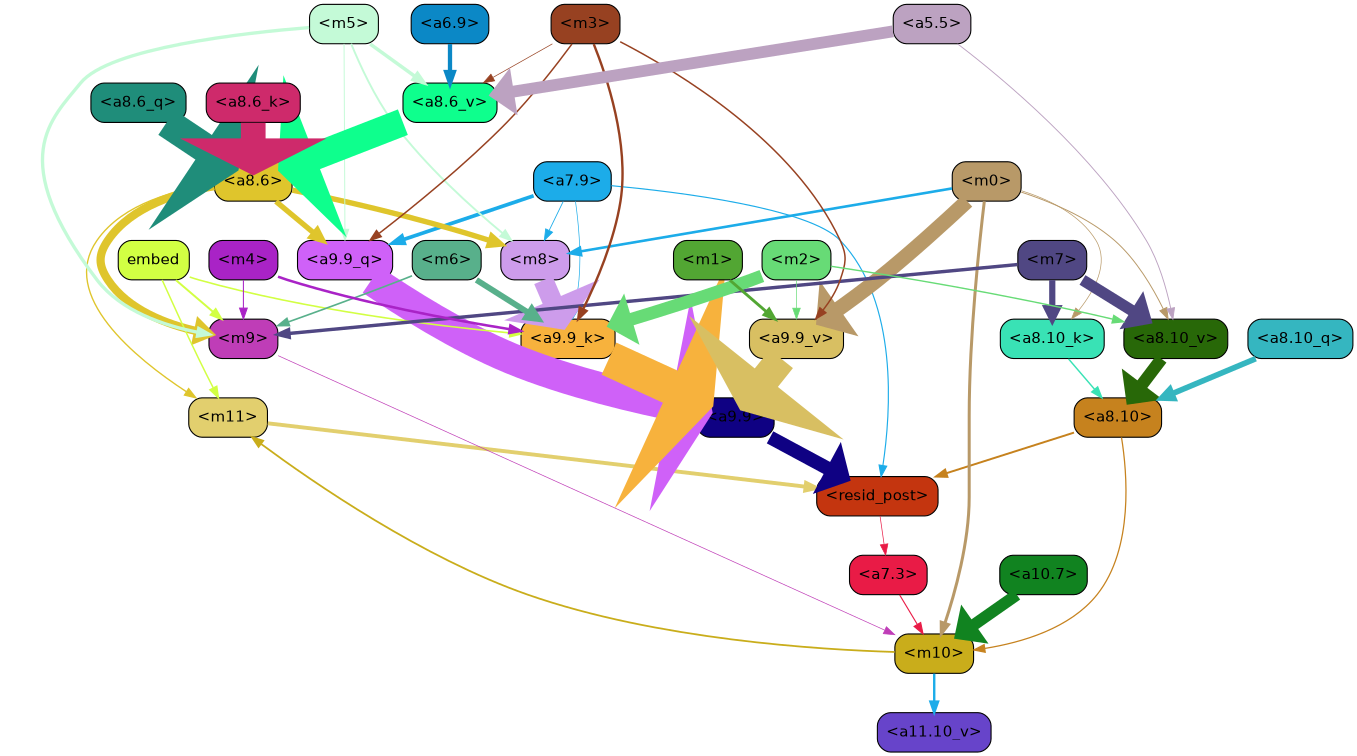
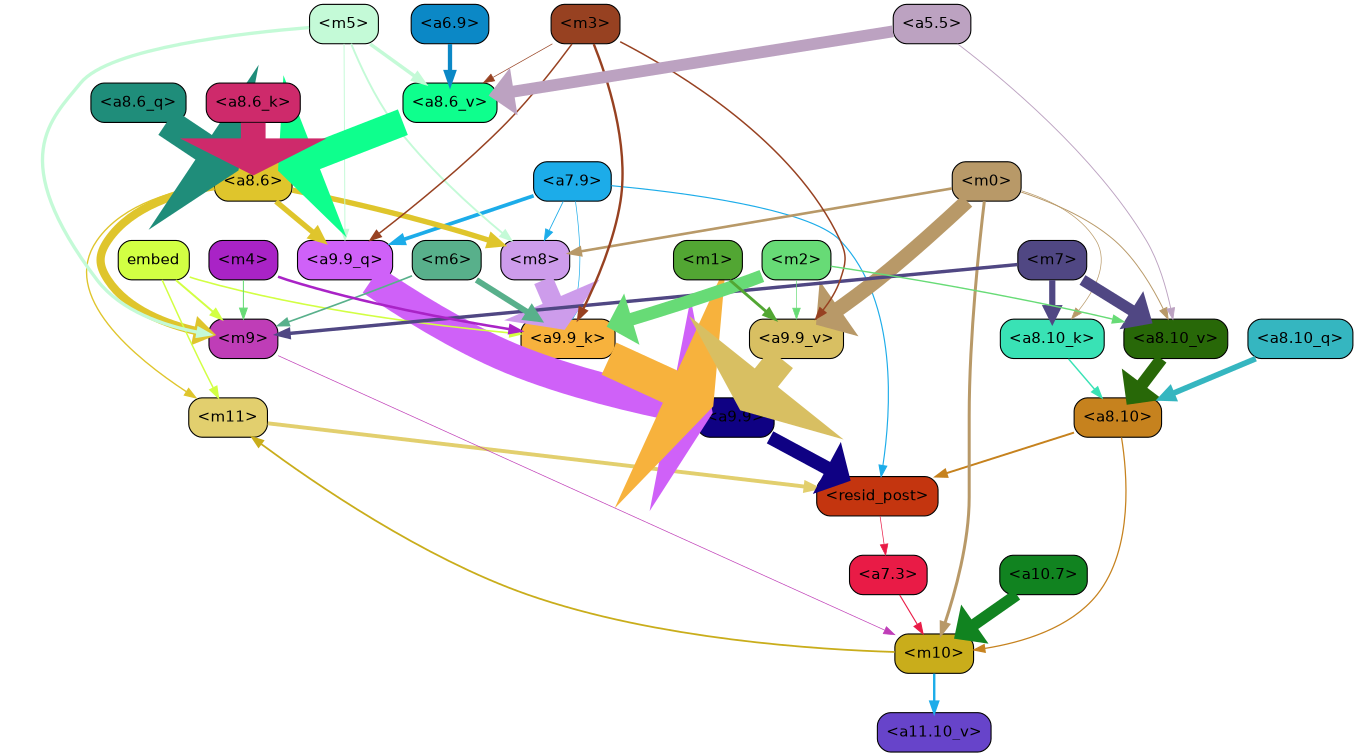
(766, 220) -> (766, 220)
(243, 298) -> (243, 298)
